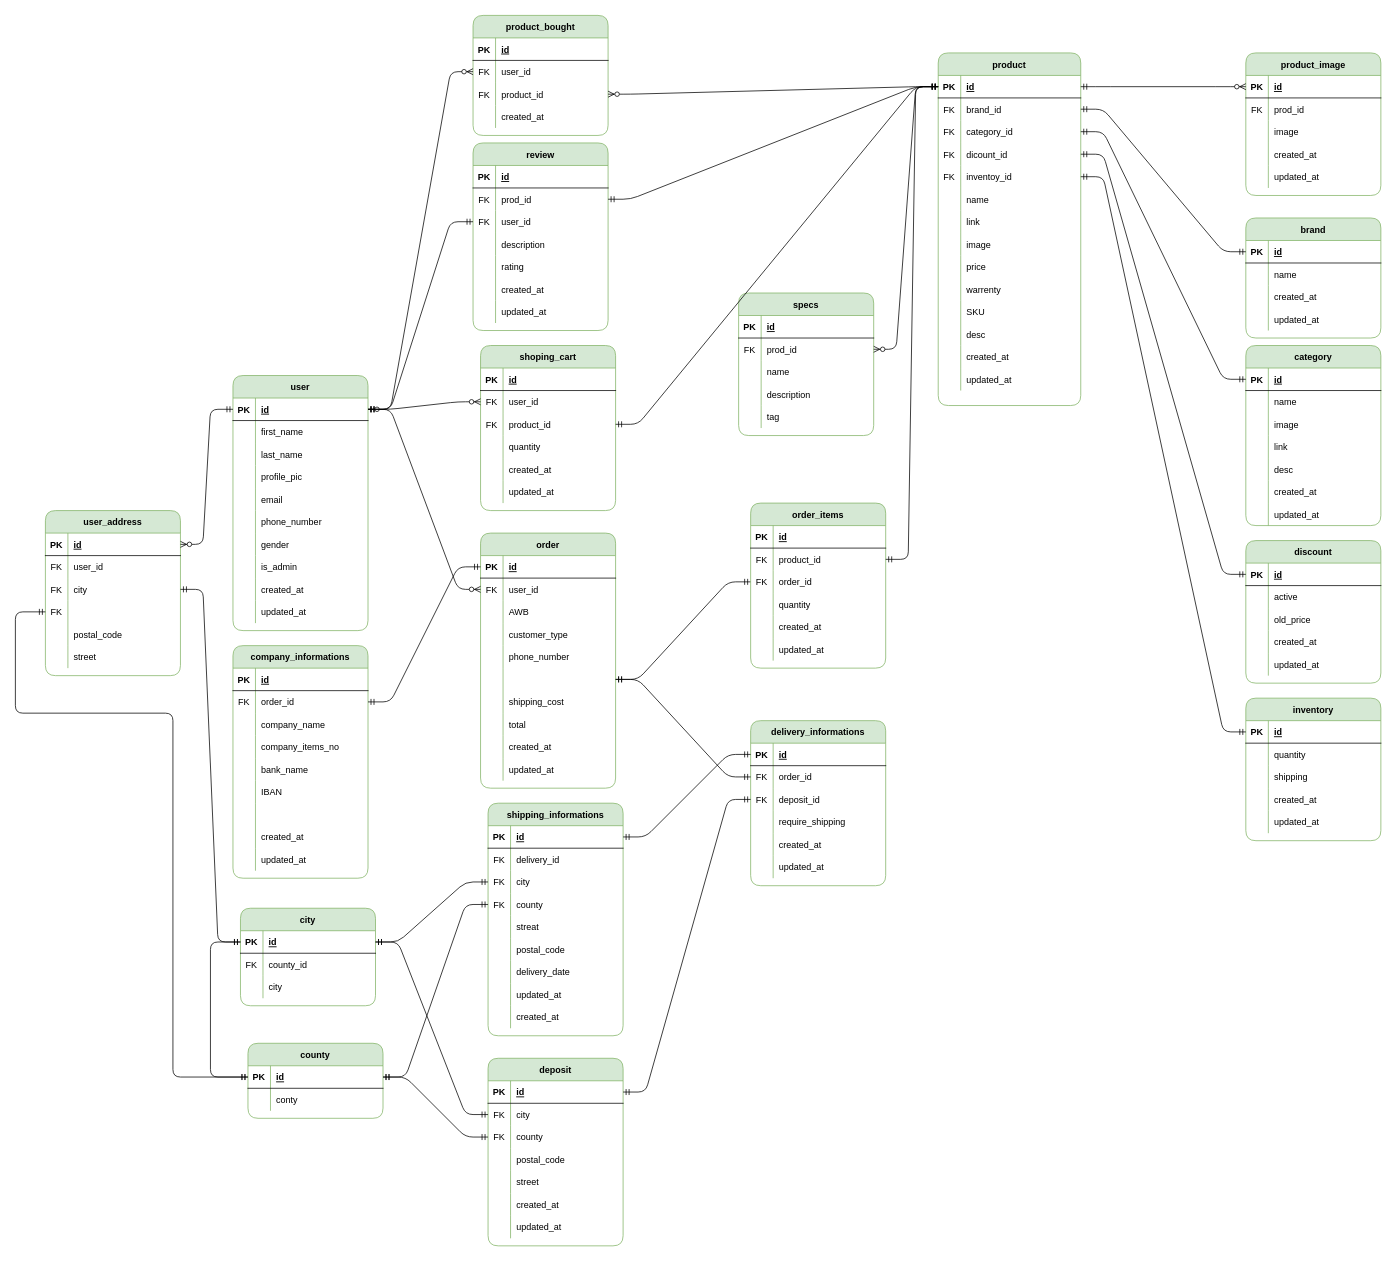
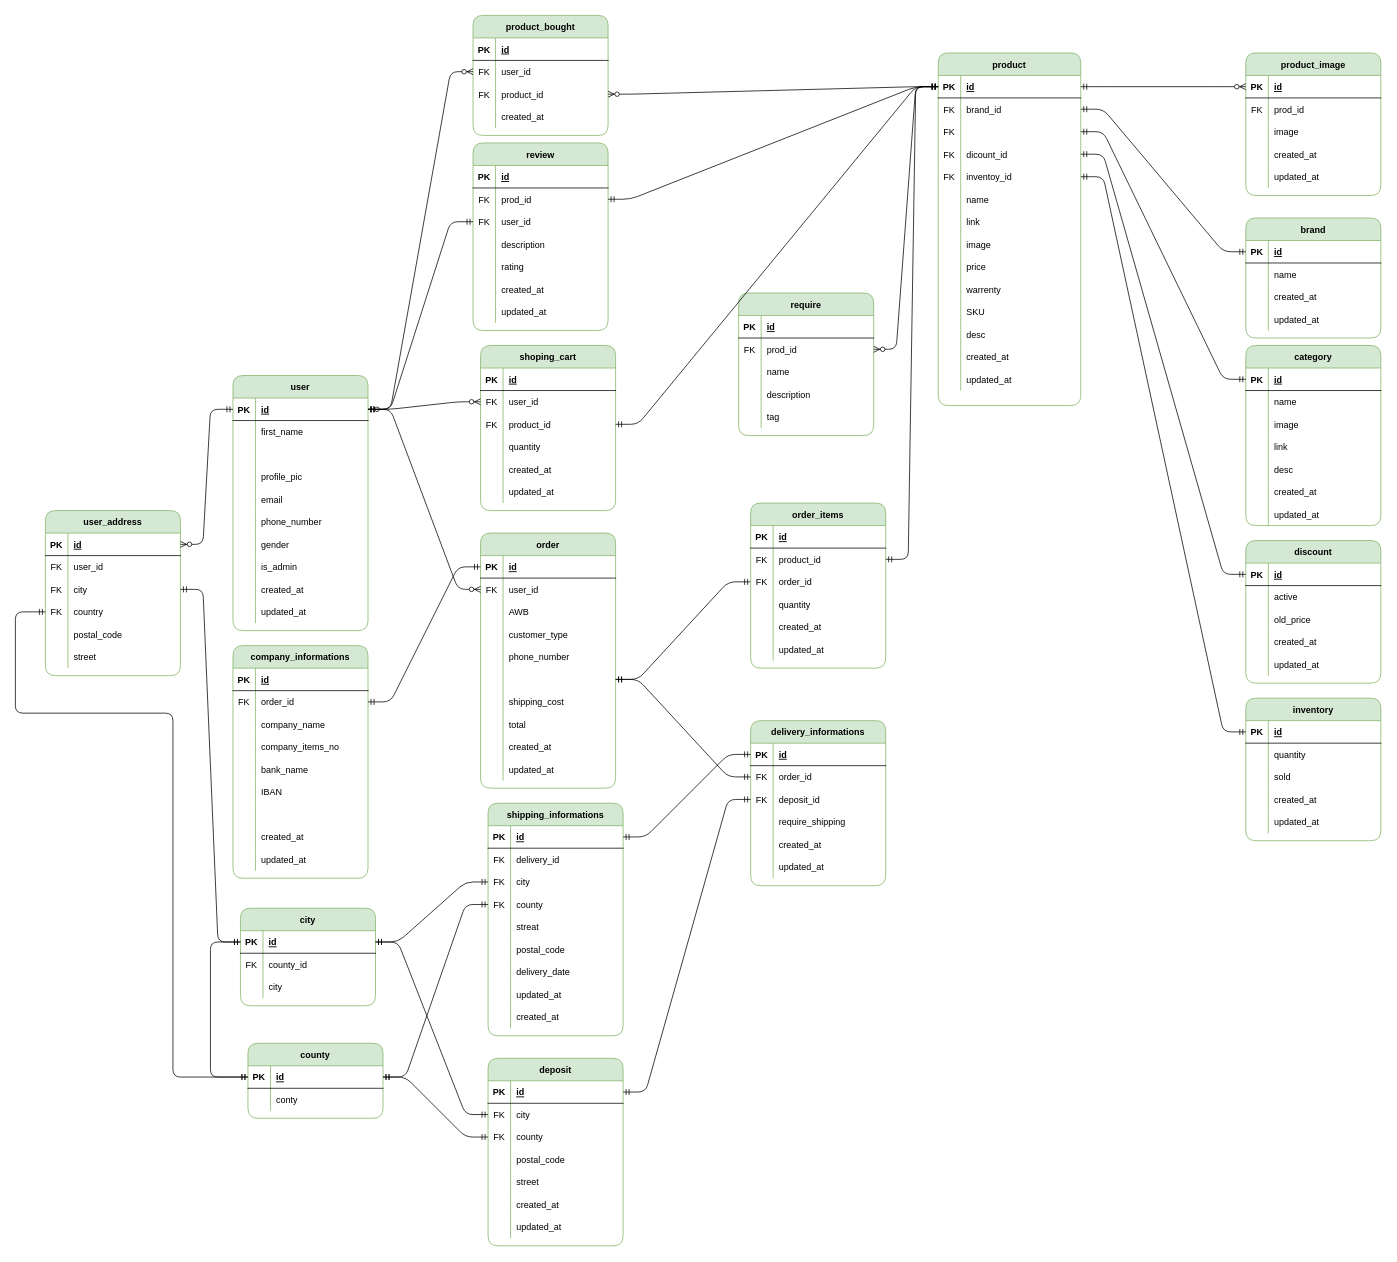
(1020, 132) -> none
(806, 305) -> (806, 305)
(312, 454) -> none
none -> (124, 612)
(1291, 777) -> (1282, 777)
